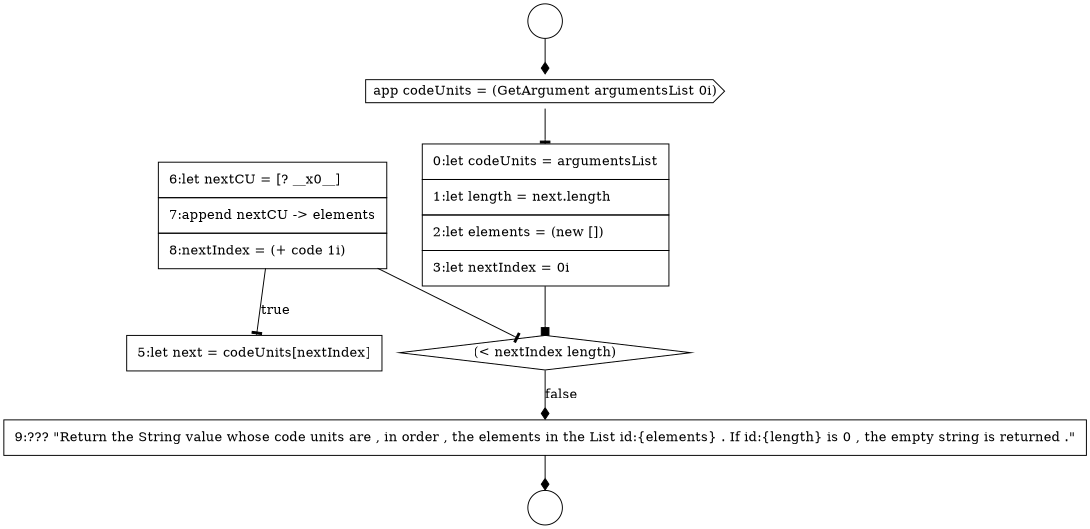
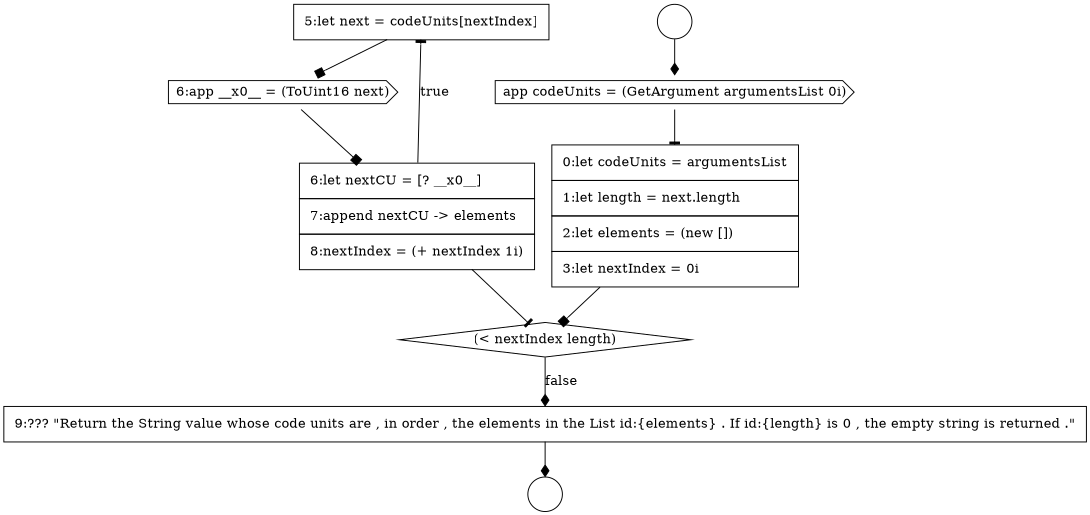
none -> (283, 92)
(257, 250) -> (417, 251)
